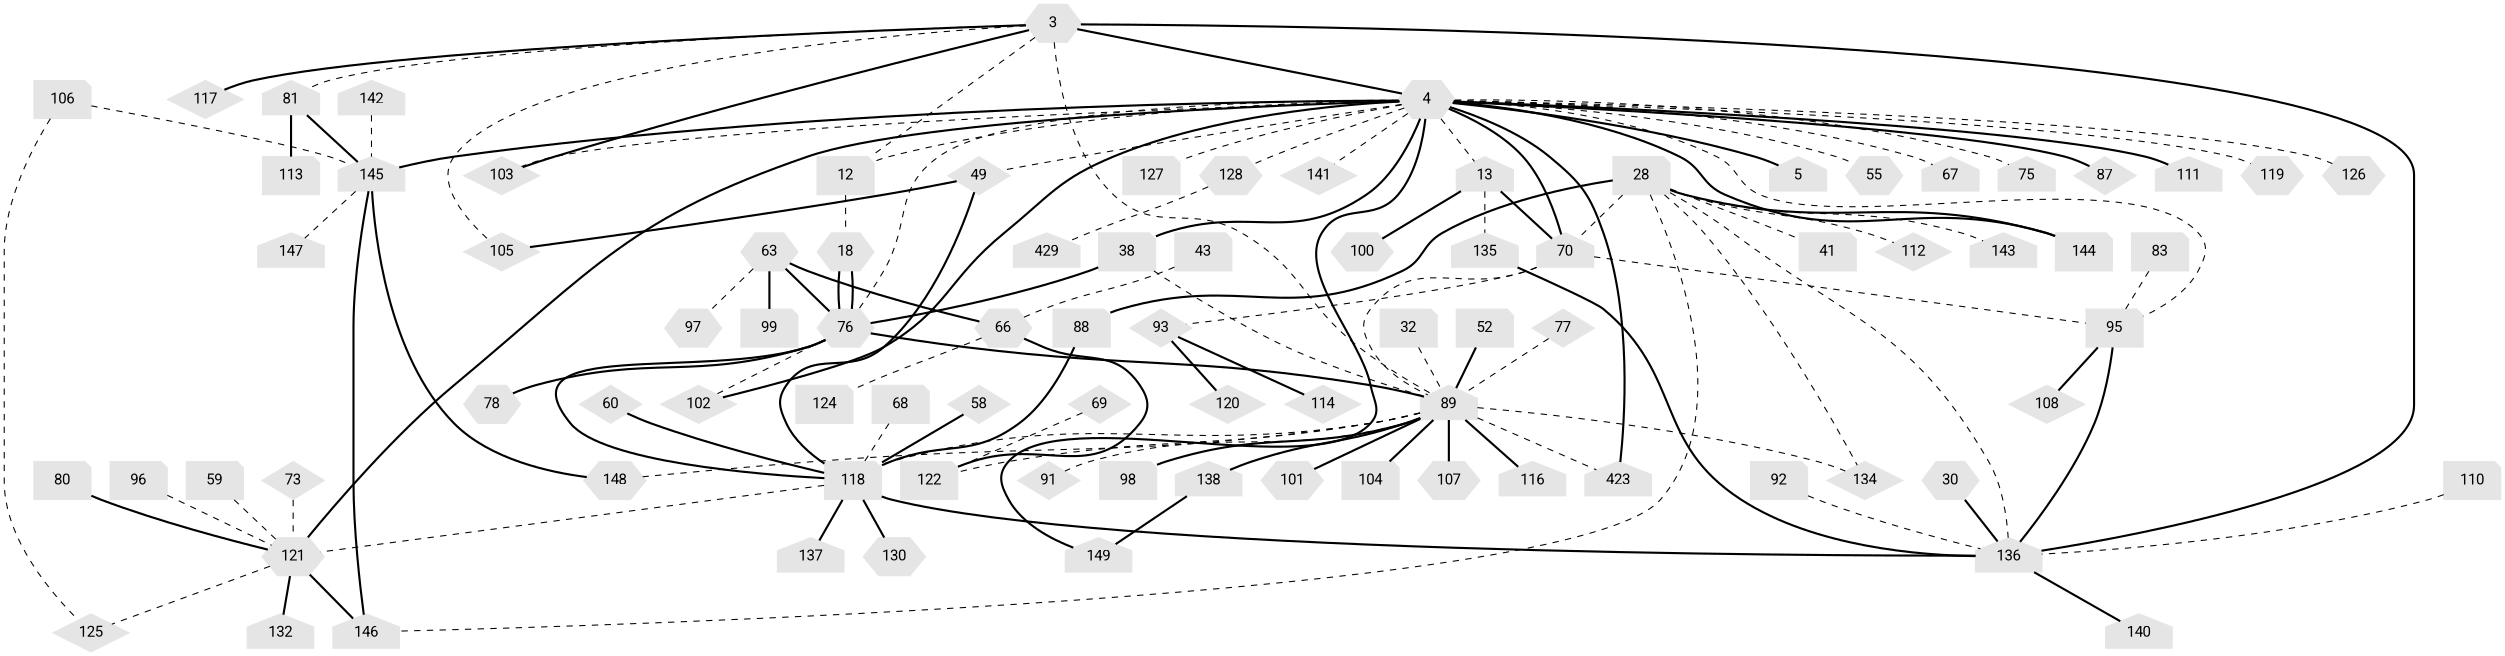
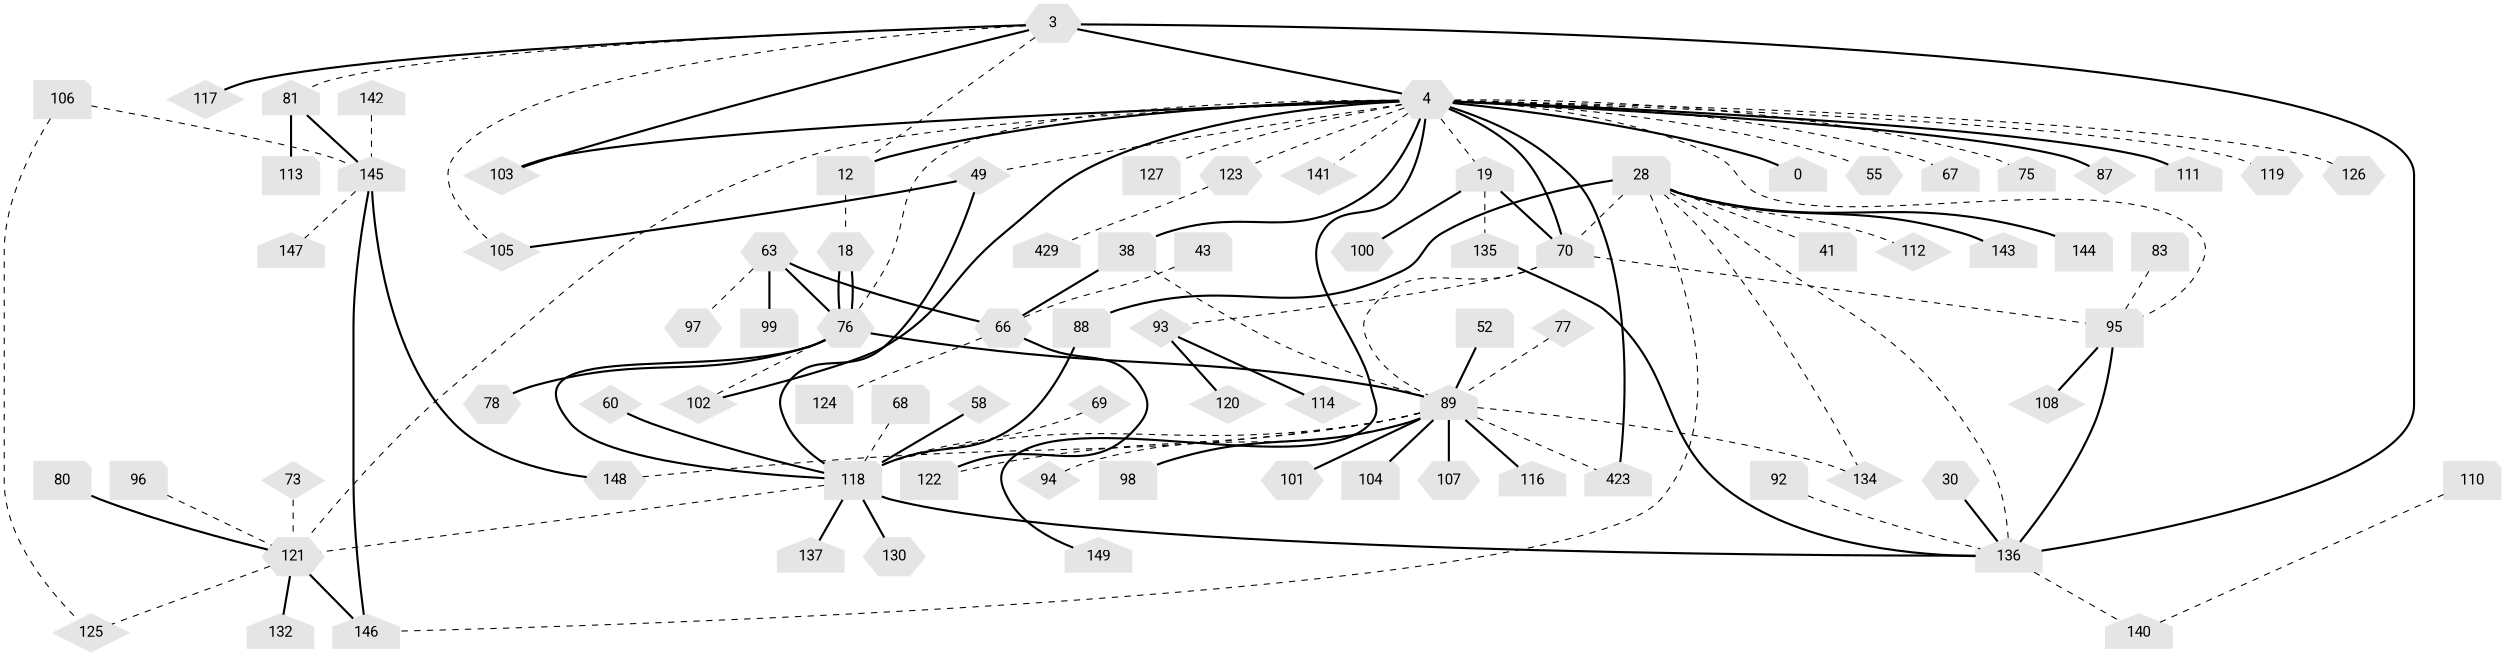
(898, 116) -> none
(1135, 116) -> (1135, 116)
(959, 120) -> (959, 120)
(789, 164) -> (789, 164)
(1231, 176) -> (1231, 176)
(1485, 176) -> (1485, 176)
(1798, 176) -> (1798, 176)
(1730, 196) -> none
(1827, 214) -> (1898, 220)
(1190, 218) -> none
(986, 300) -> (1061, 293)
(1409, 328) -> none
(1045, 429) -> (1033, 429)
(215, 480) -> none
(1049, 480) -> (1049, 480)
(1209, 480) -> none
(2244, 535) -> (2302, 558)
(2077, 597) -> (2077, 597)
